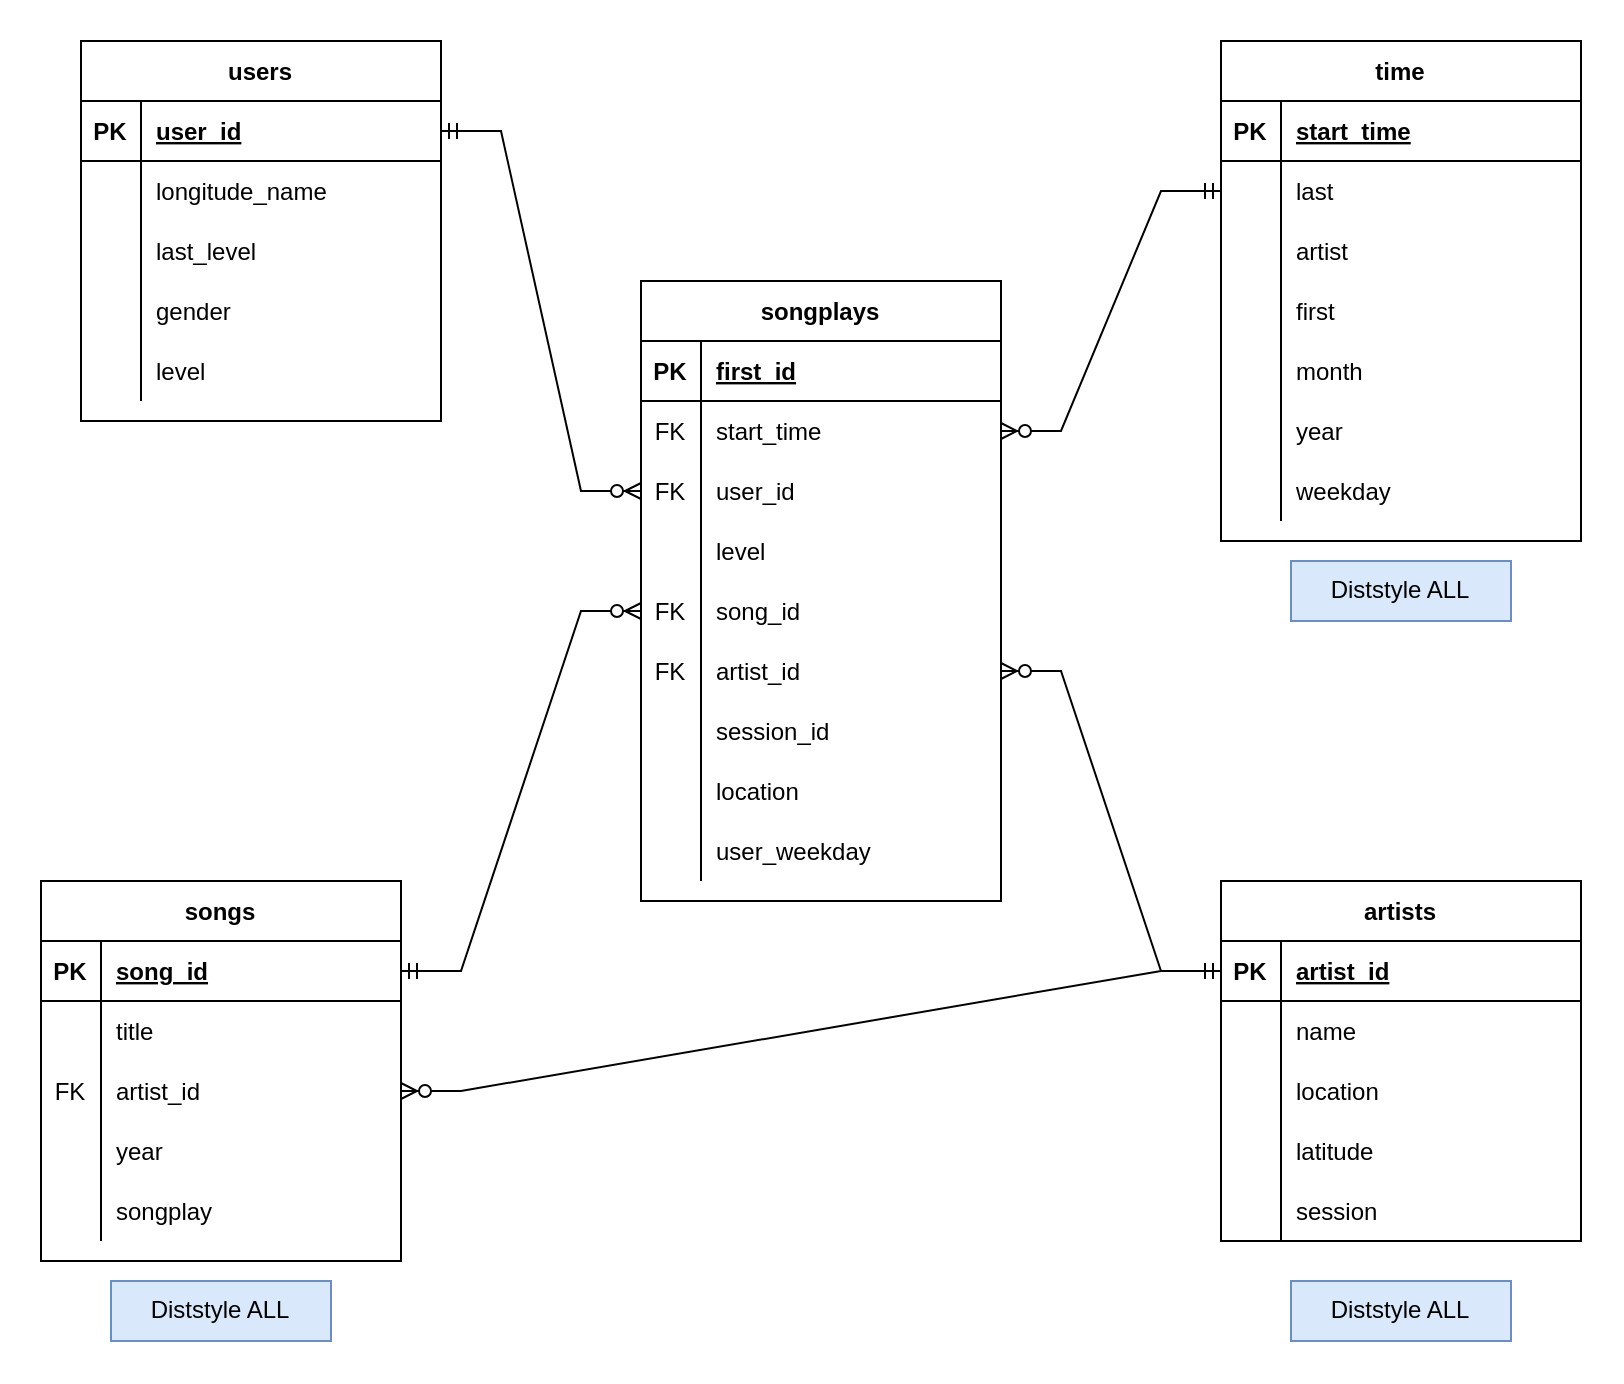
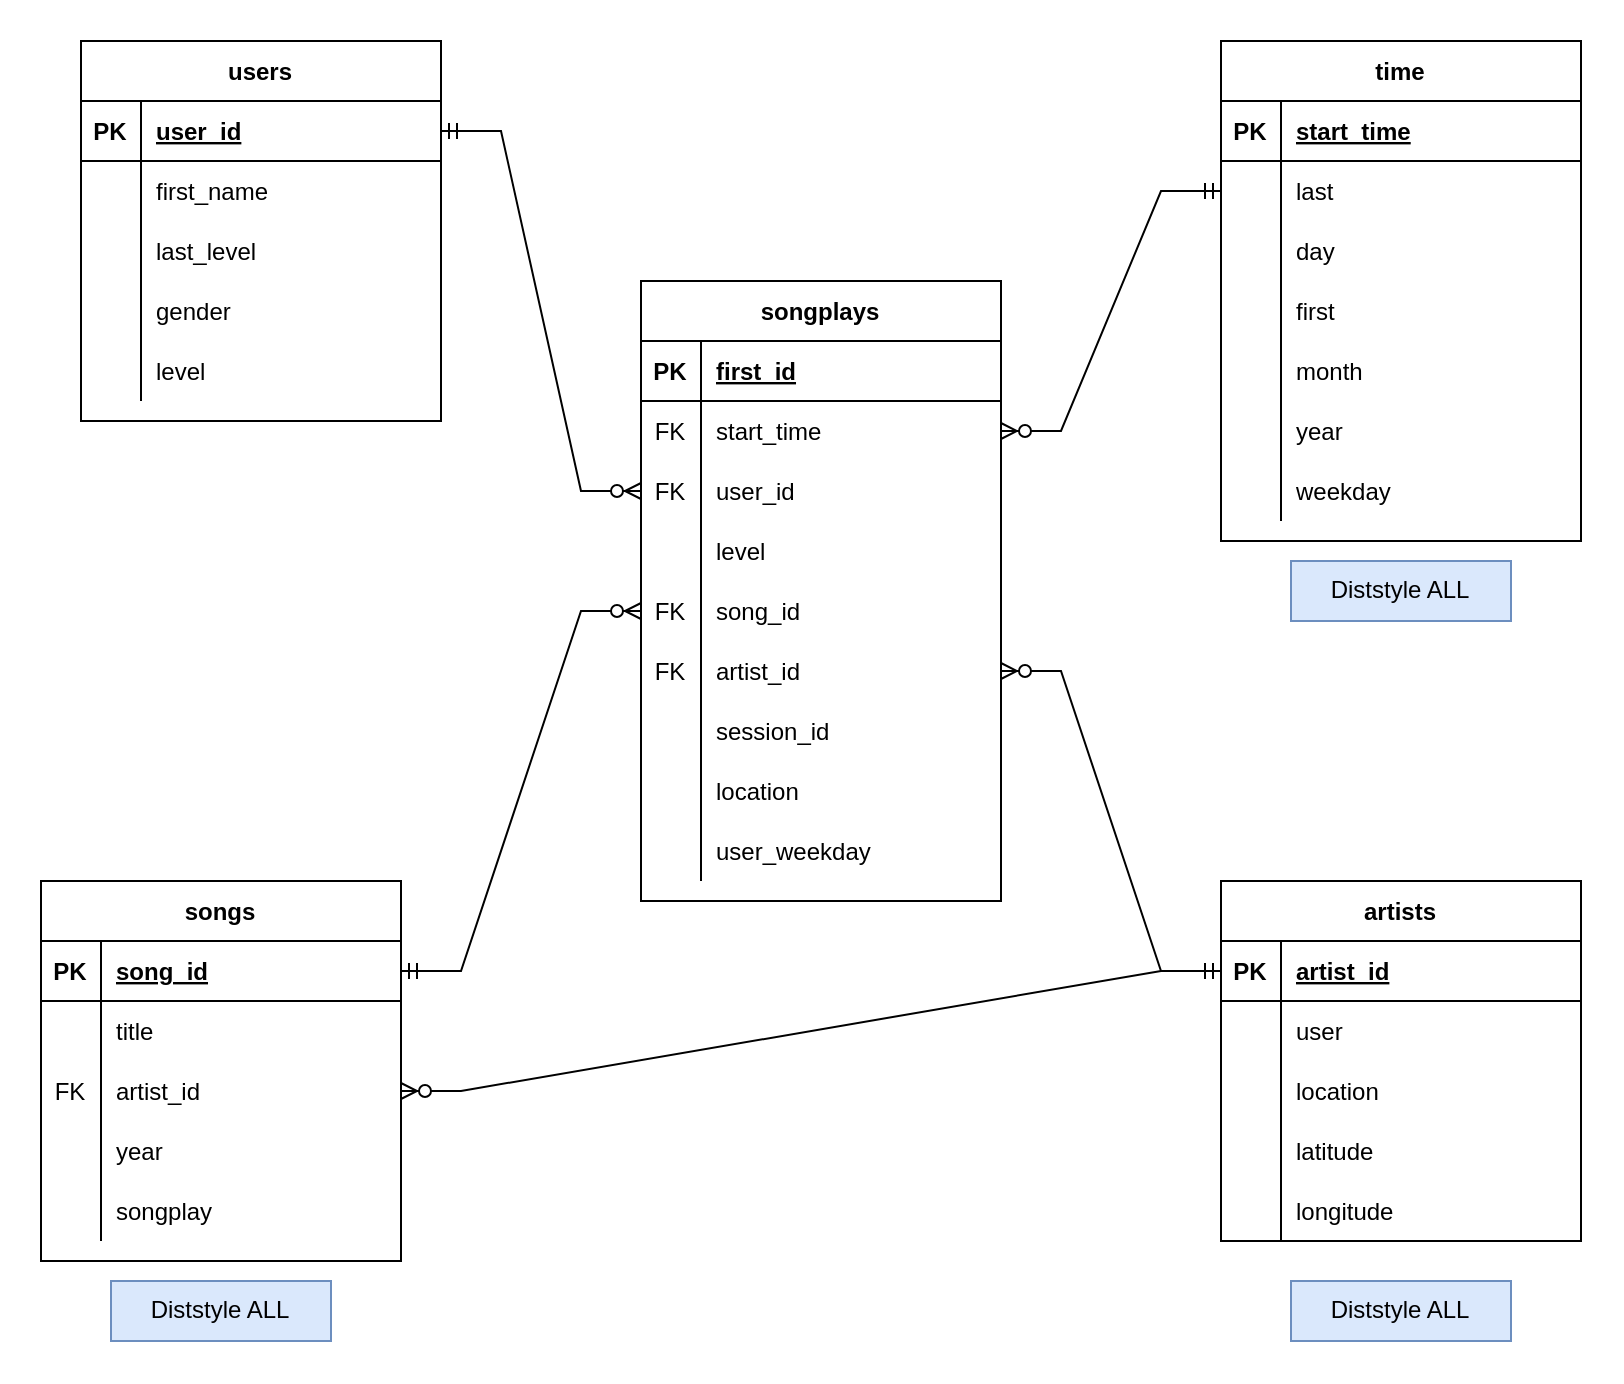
(244, 192) -> (220, 192)
(1333, 252) -> (1316, 252)
(1323, 1032) -> (1323, 1032)
(1340, 1212) -> (1350, 1212)
